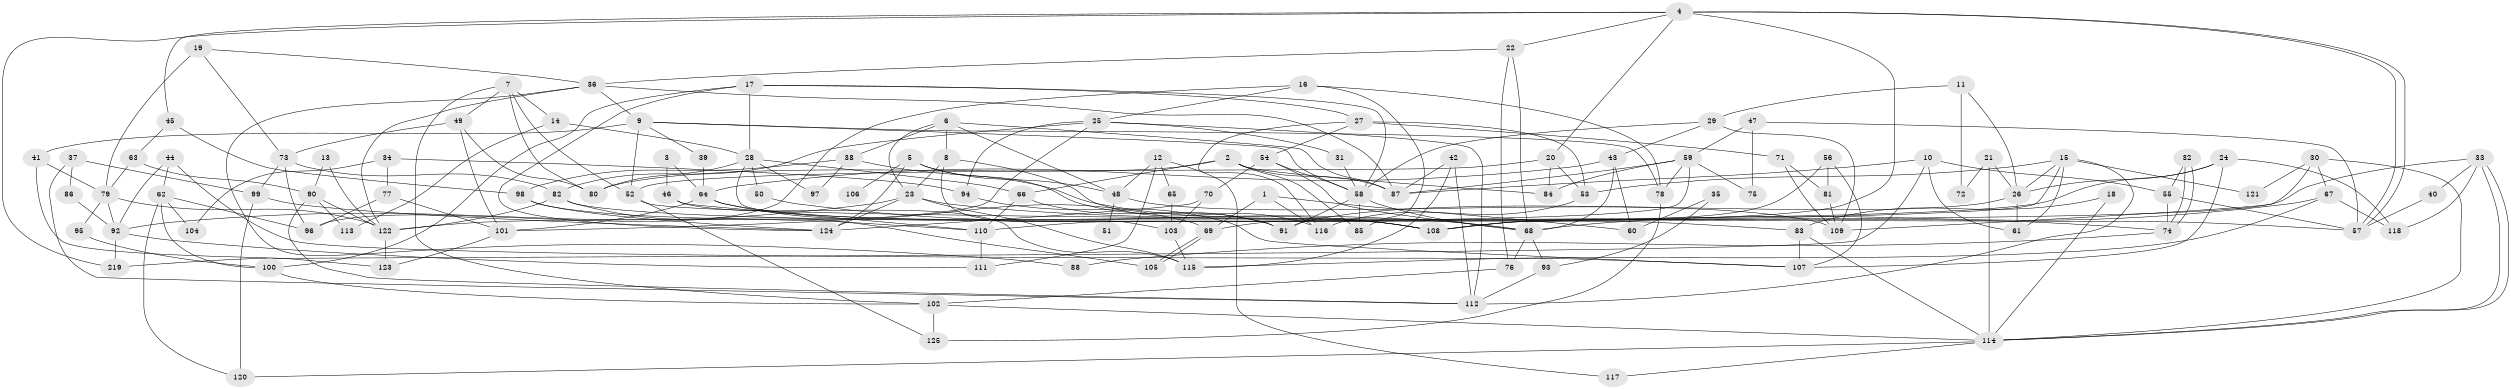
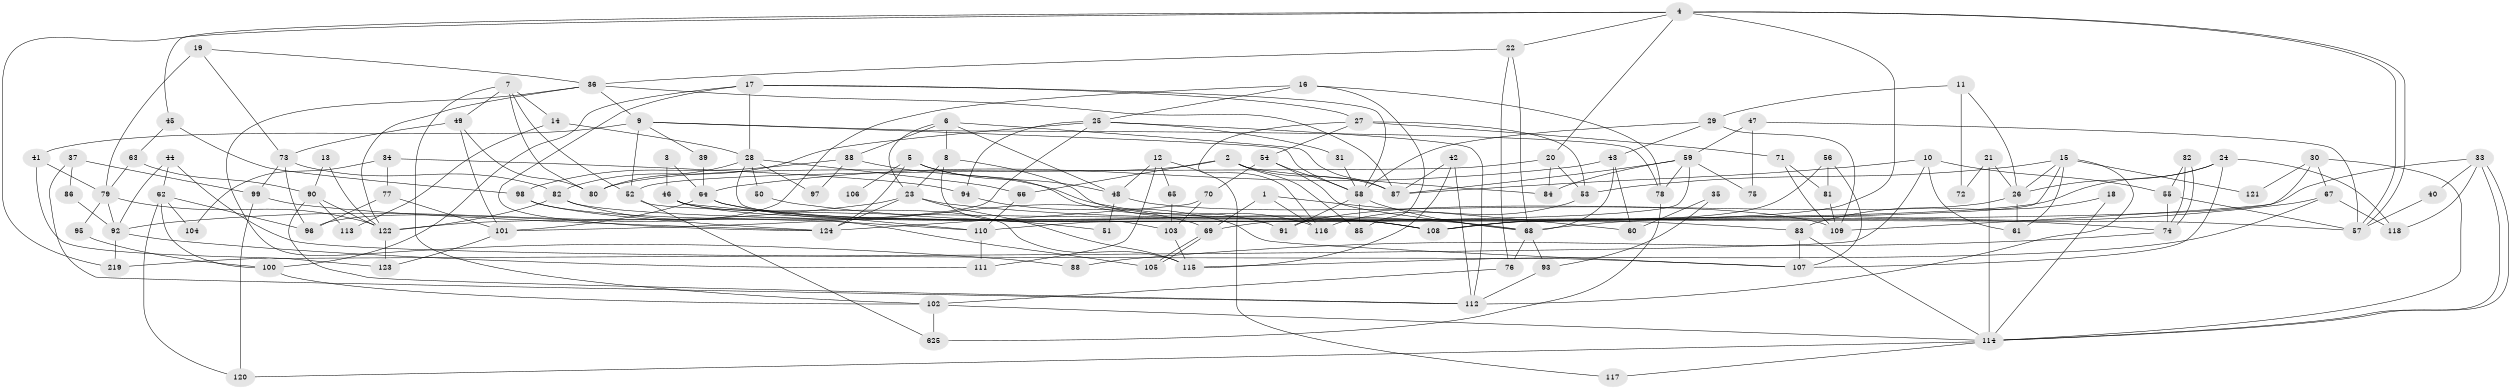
(1153, 213) -> none
none -> (885, 218)
(934, 341) -> (934, 341)
